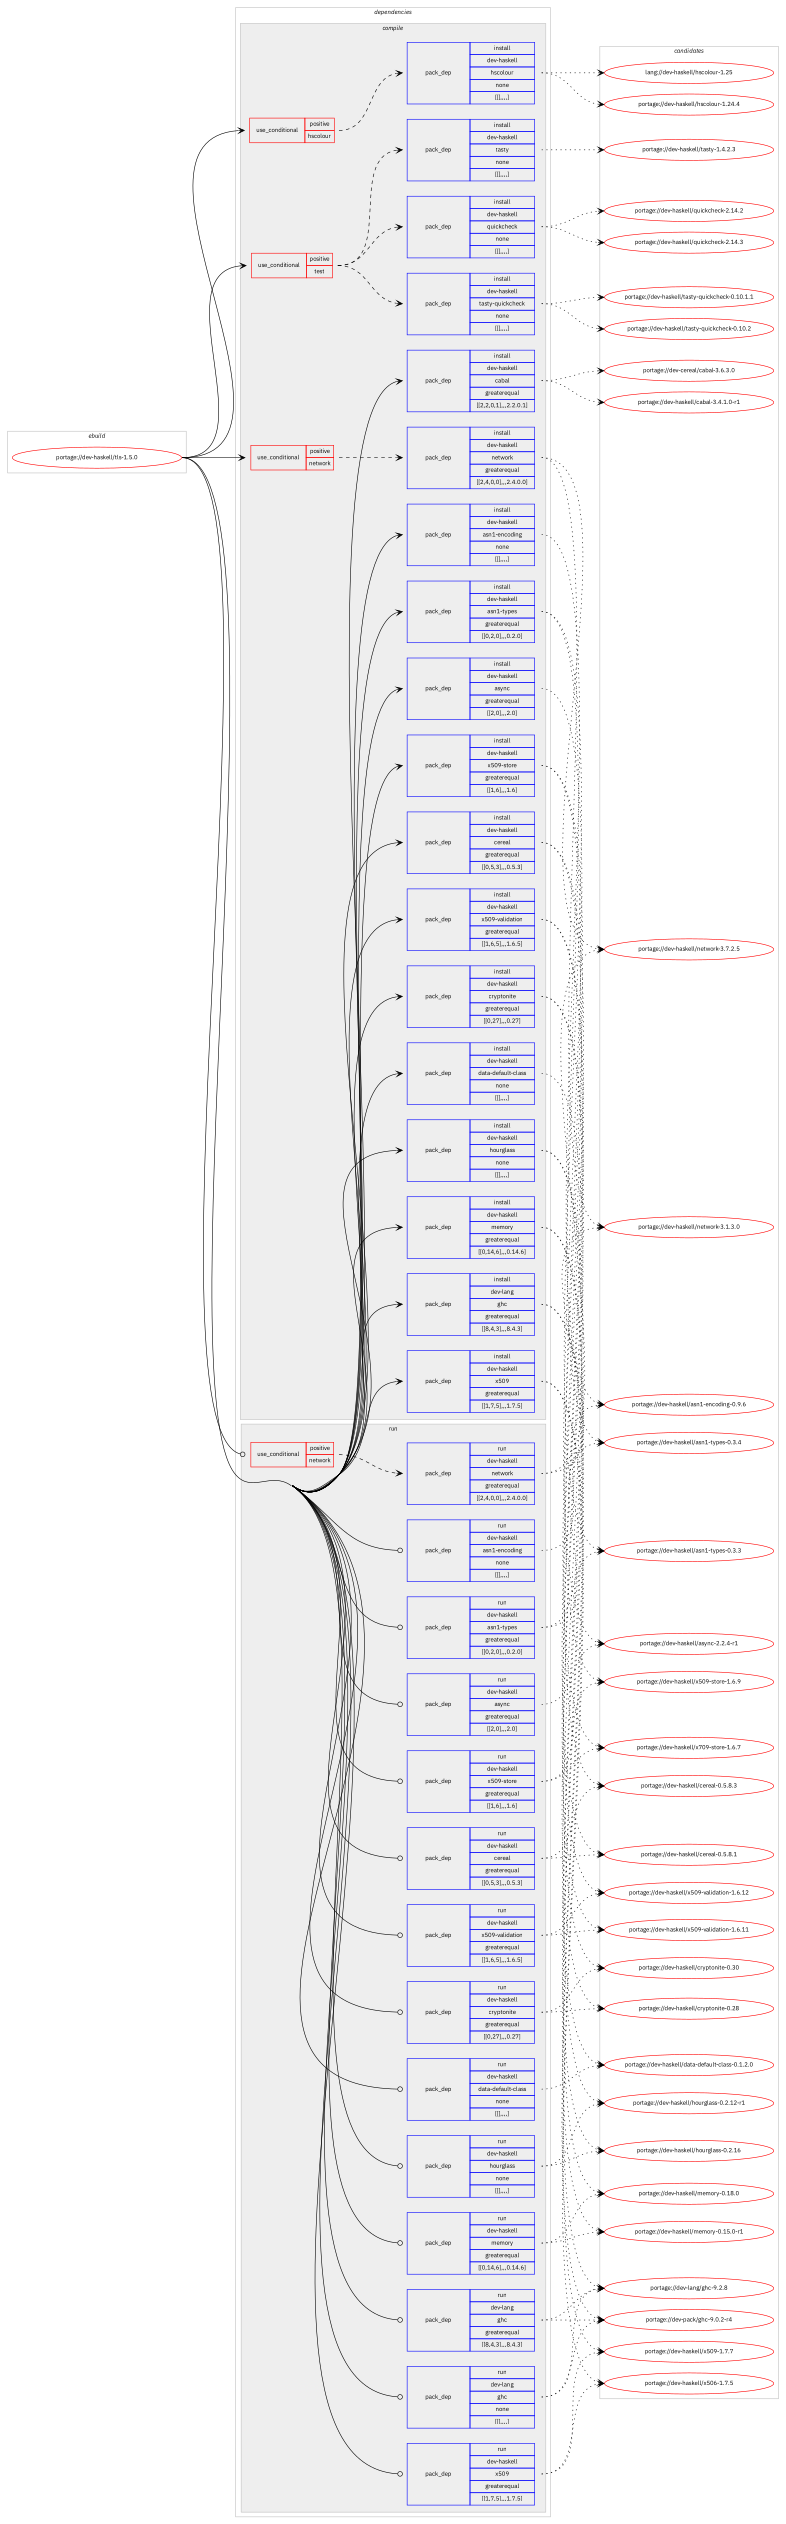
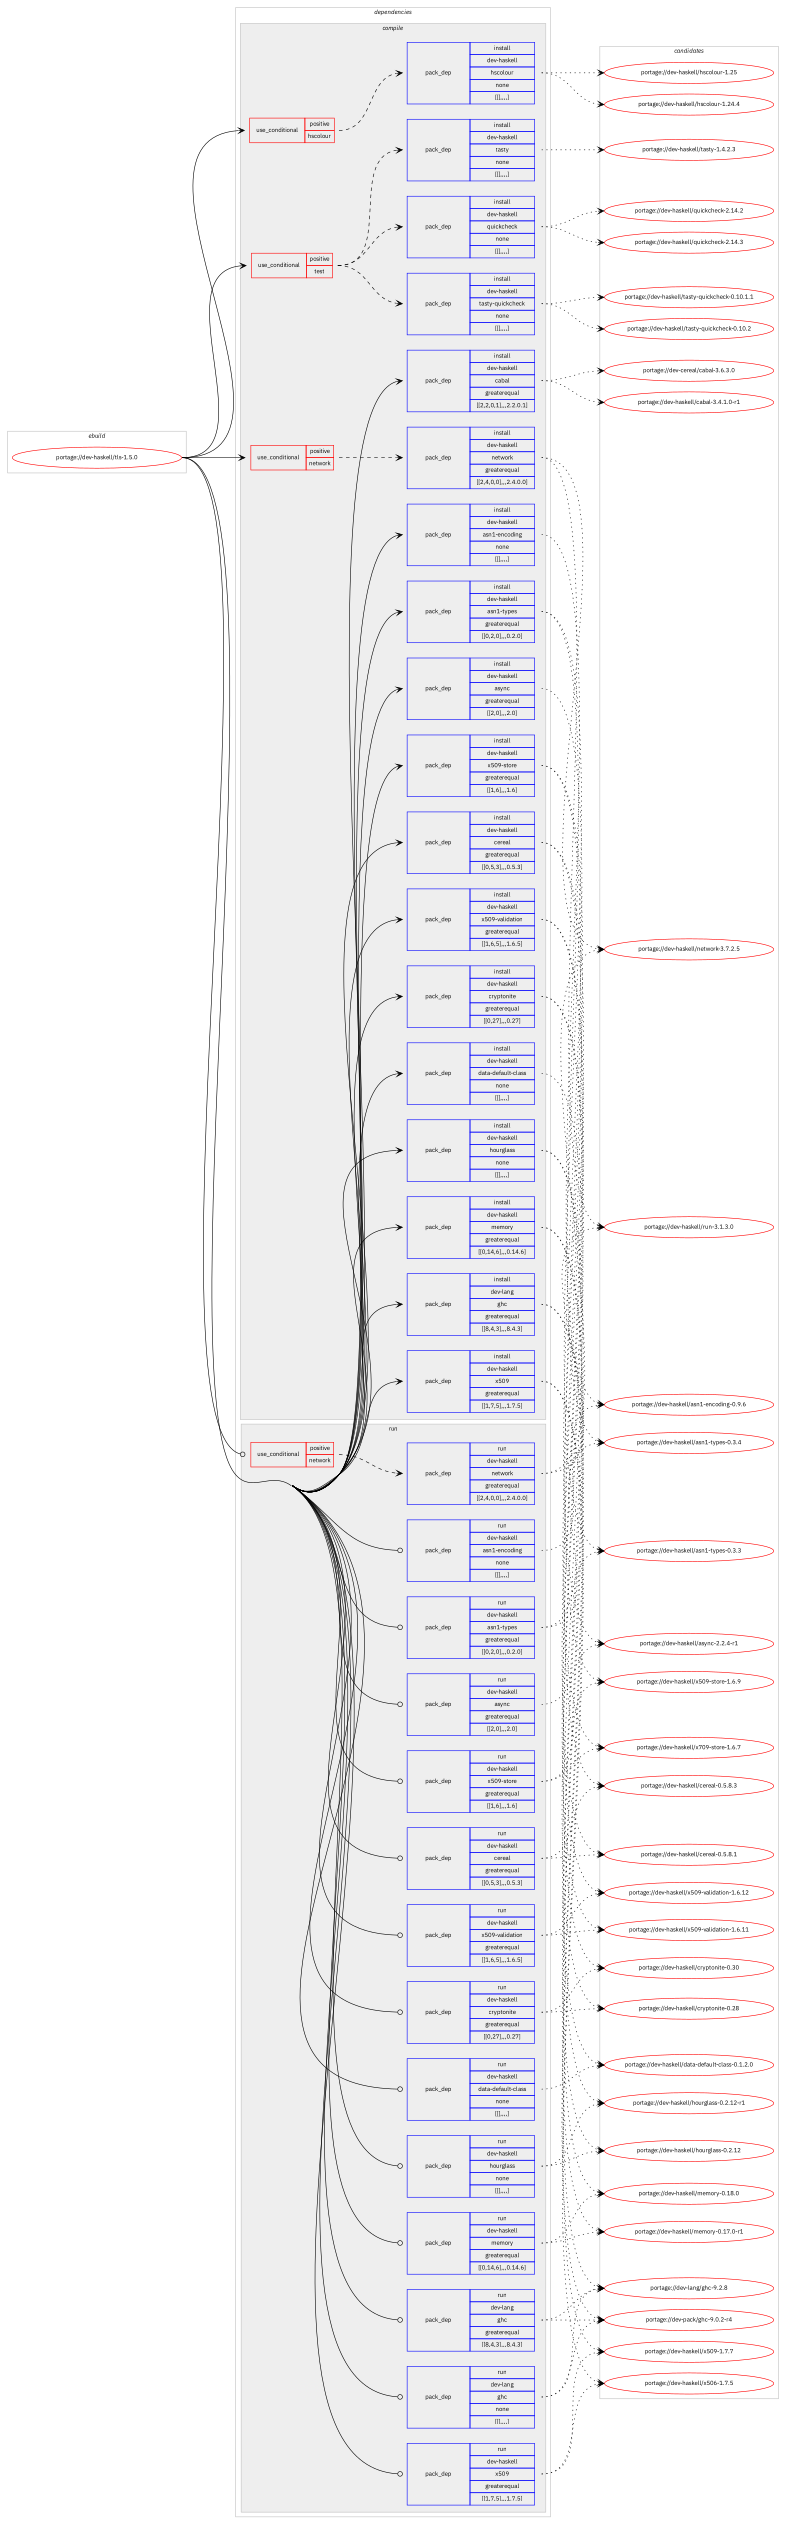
(689, 73) -> (689, 73)
(689, 1227) -> (689, 1227)
(689, 2151) -> (689, 2151)
(689, 2232) -> (689, 2232)
